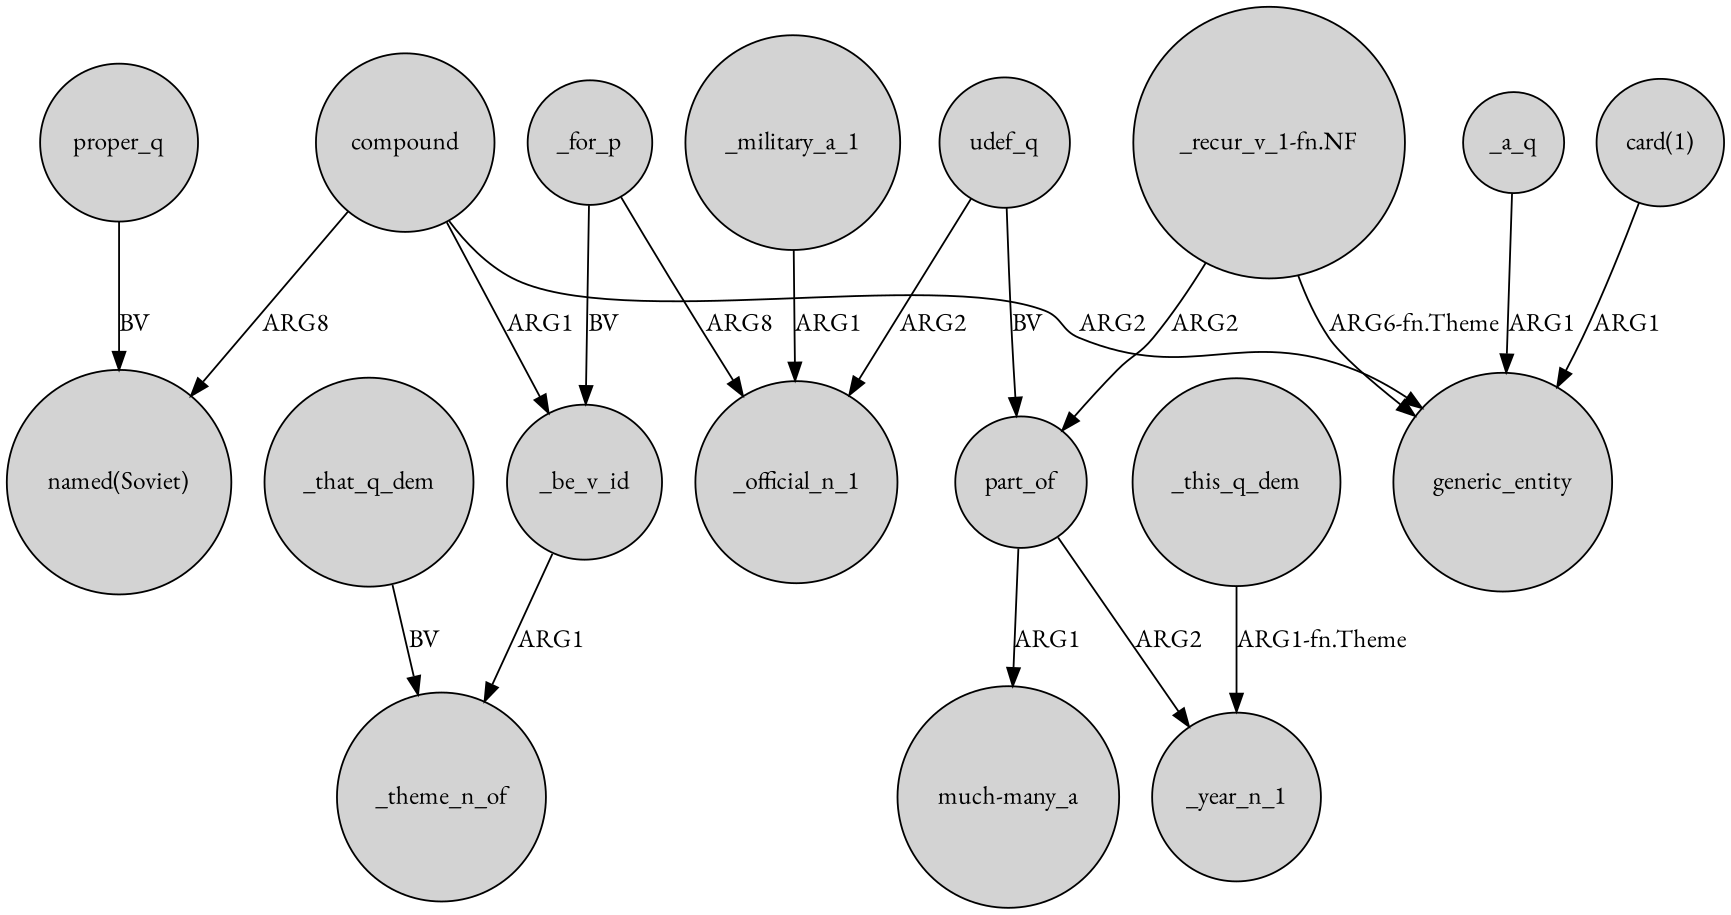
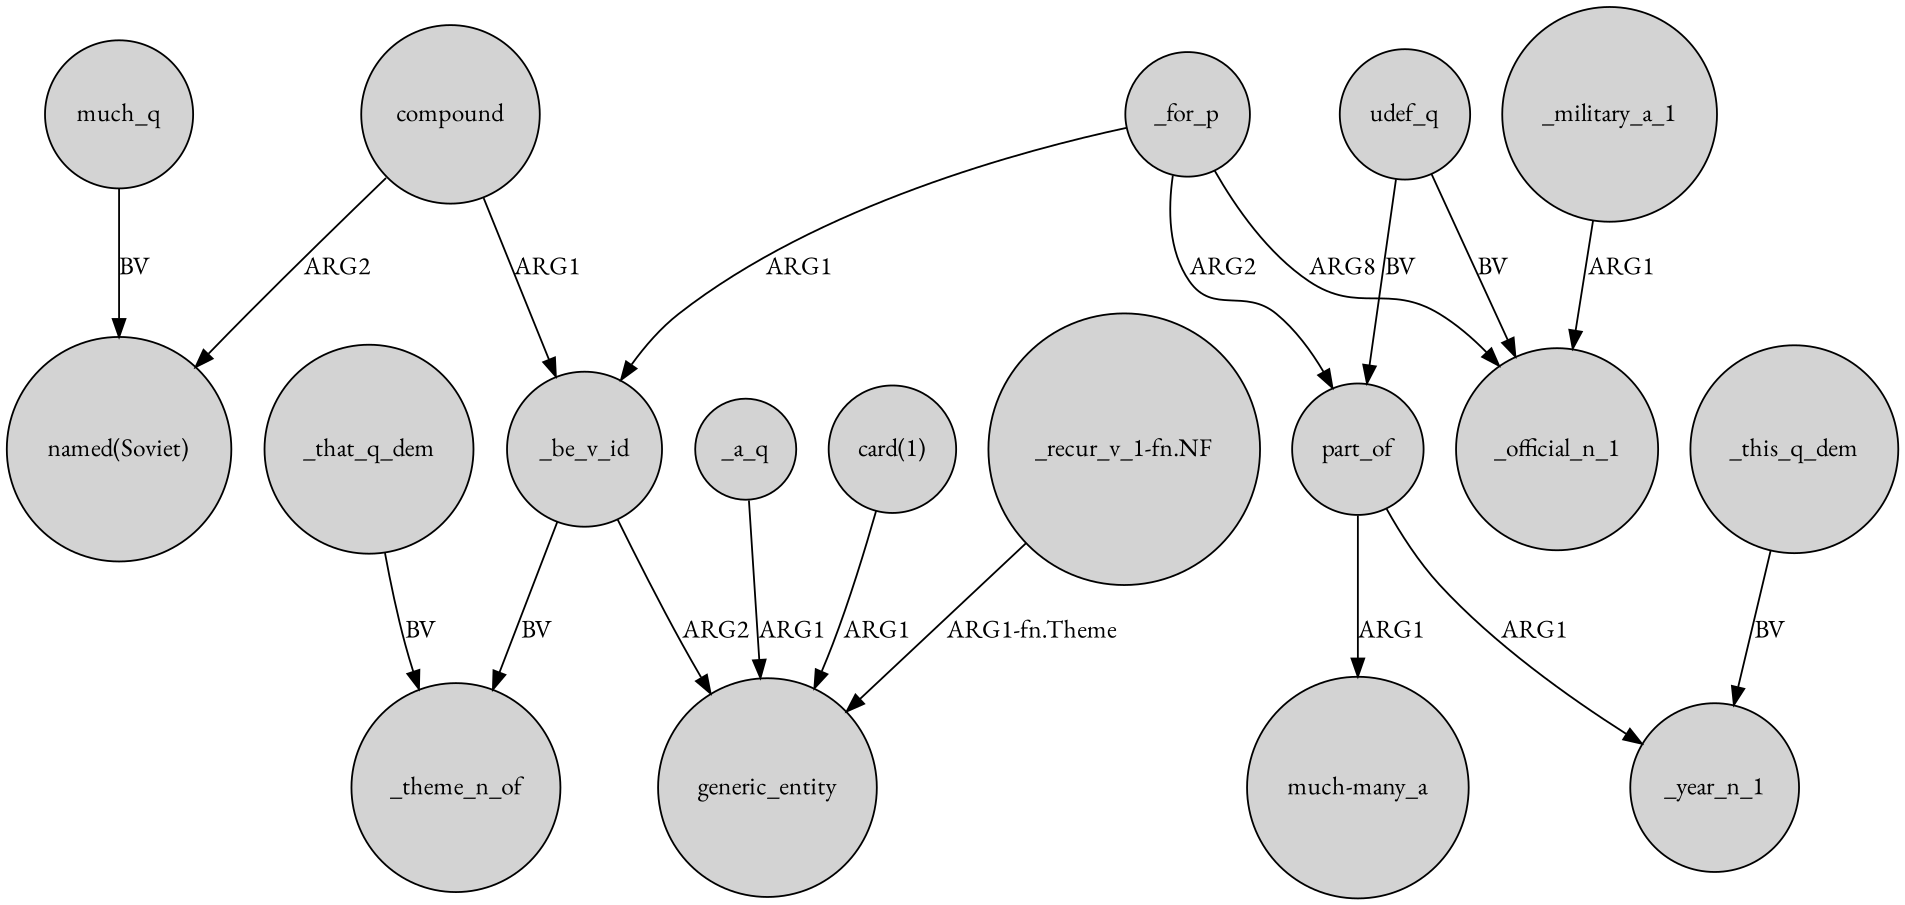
(119, 143) -> (119, 114)
(927, 295) -> (658, 599)
(296, 324) -> (337, 268)
(604, 324) -> (799, 268)
(933, 324) -> (1494, 268)
(1414, 324) -> (1032, 631)
(1150, 341) -> (1214, 298)
(551, 640) -> (537, 631)
(1169, 640) -> (1534, 631)
(1322, 640) -> (1771, 631)
